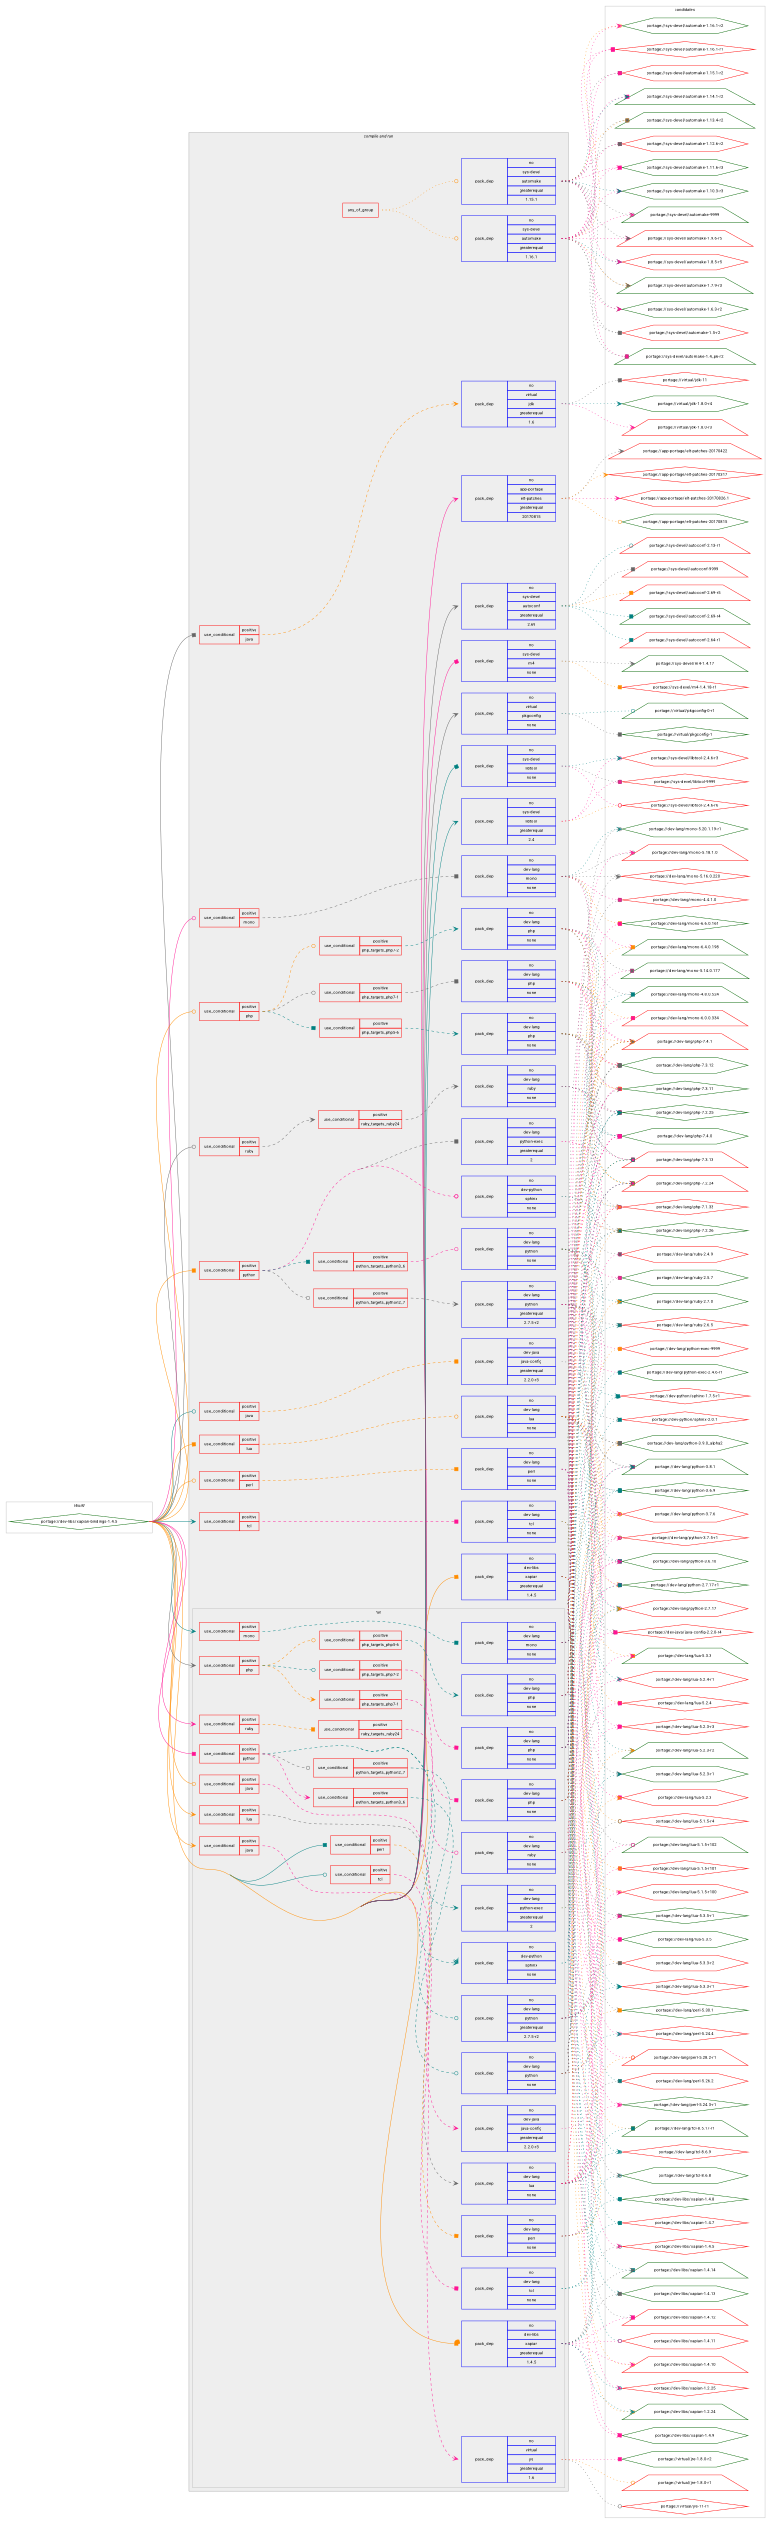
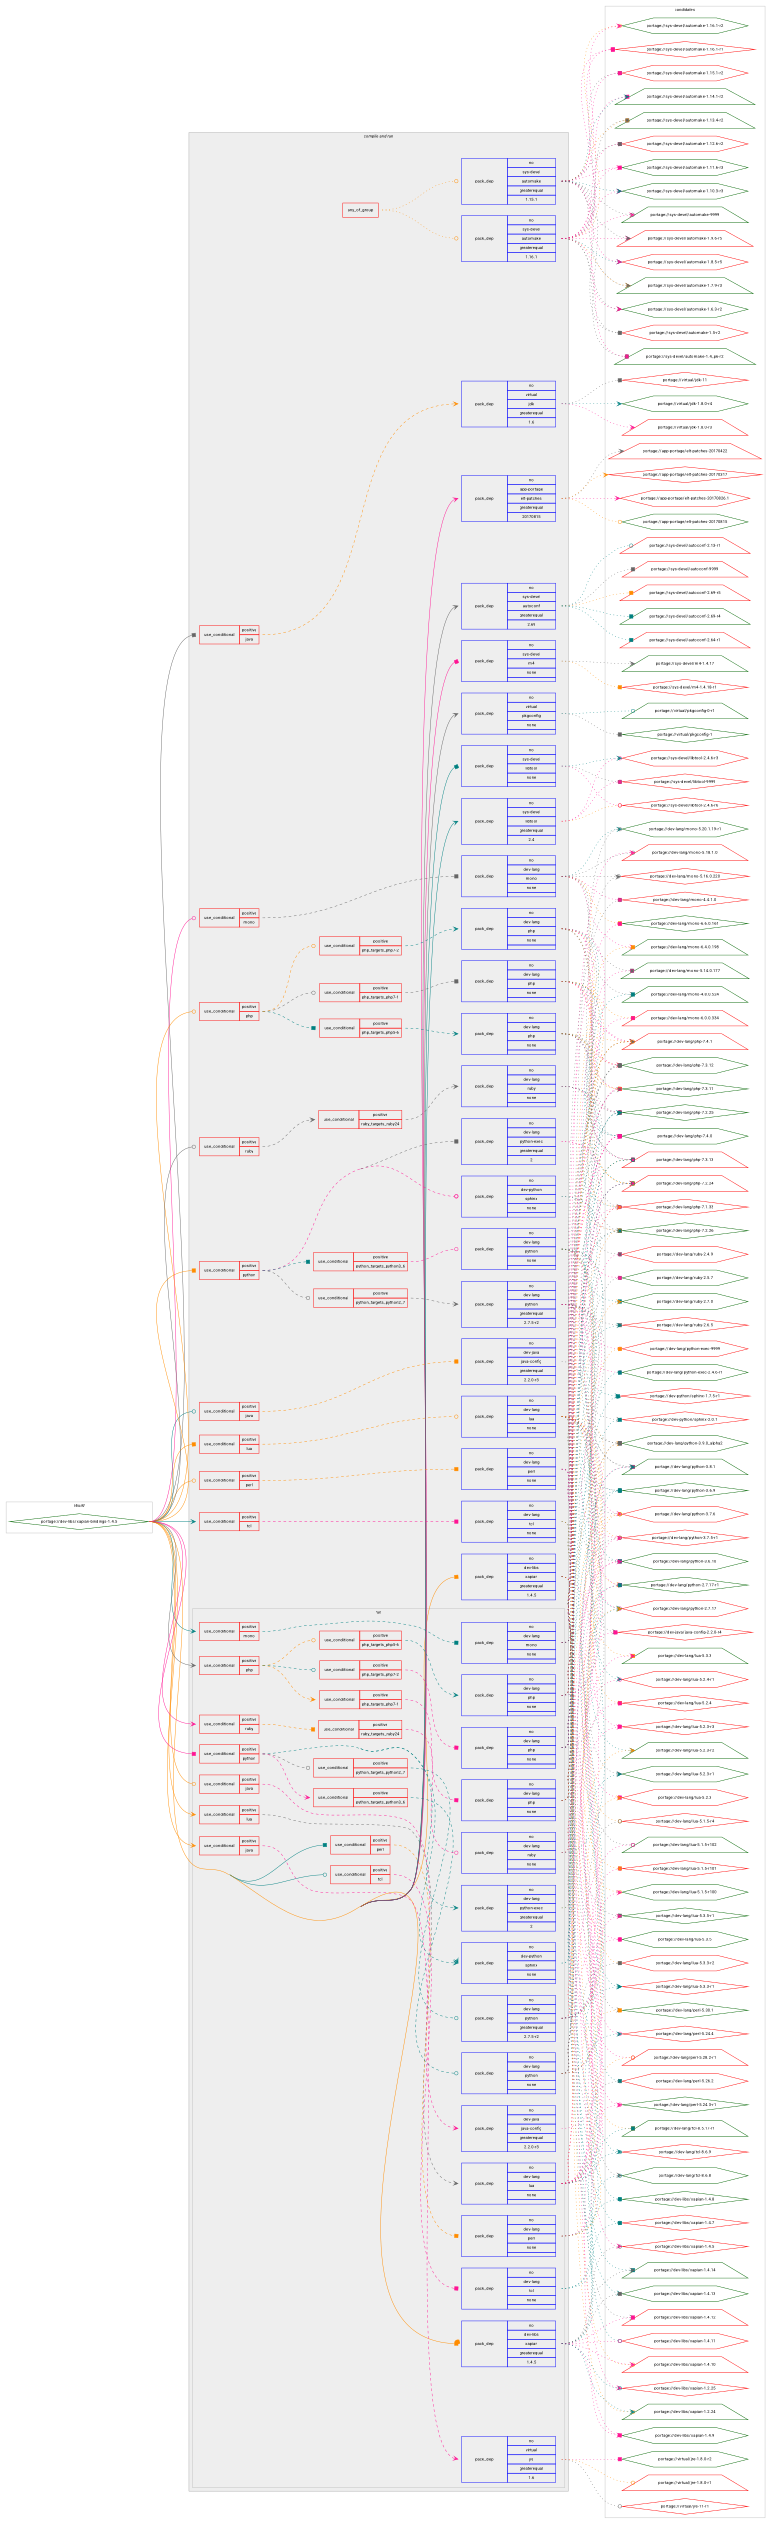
(685, 1892) -> (685, 1892)
